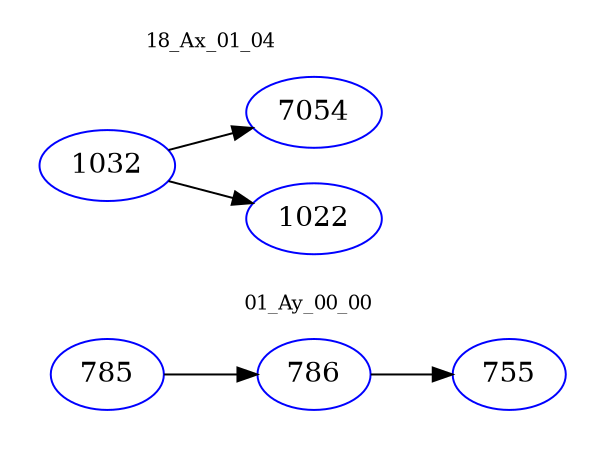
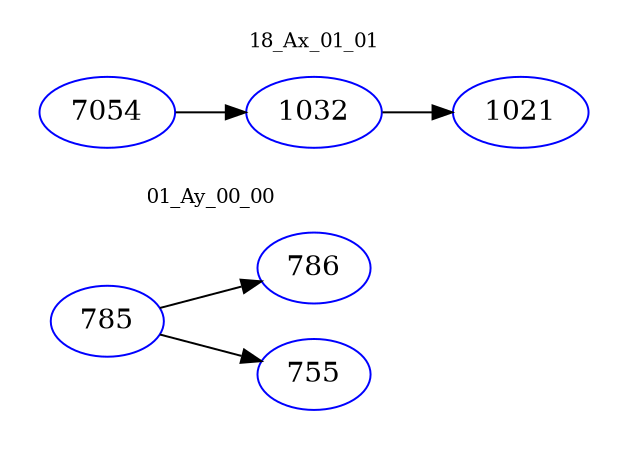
(211, 42) -> (314, 42)
(201, 142) -> (201, 112)
(314, 219) -> (521, 112)
(402, 374) -> (201, 345)
